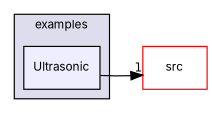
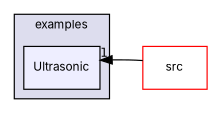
(117, 76) -> (128, 60)
